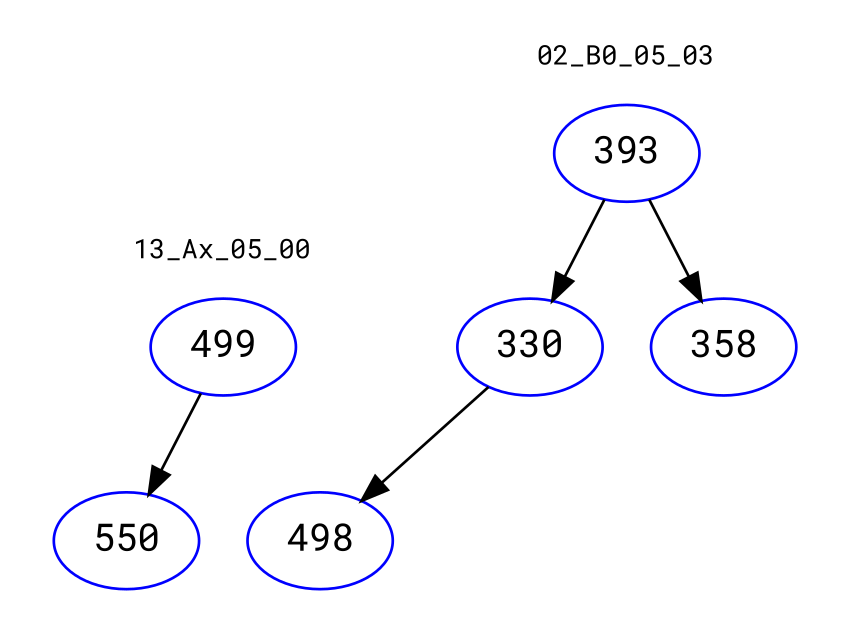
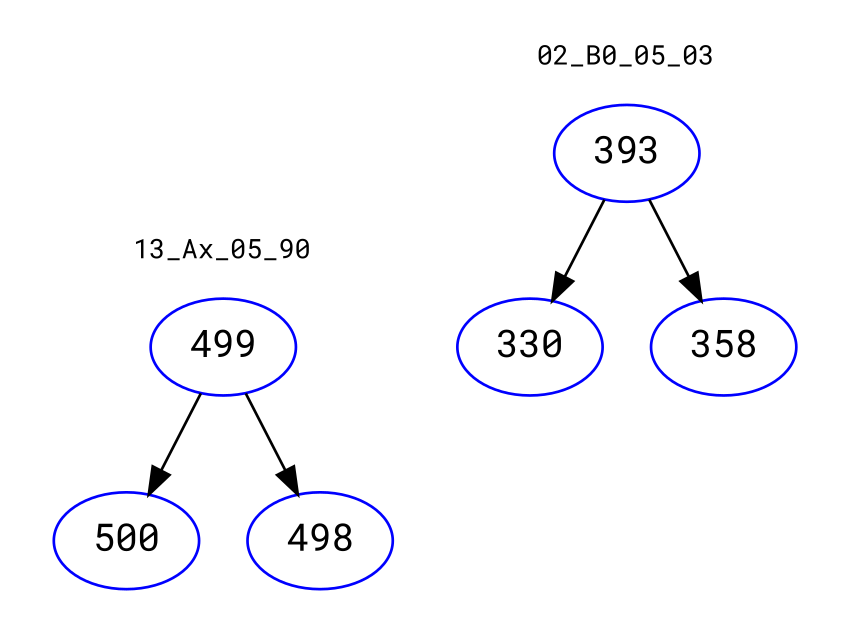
(223, 252) -> (223, 252)
(435, 435) -> (266, 432)
(126, 541) -> (126, 541)
